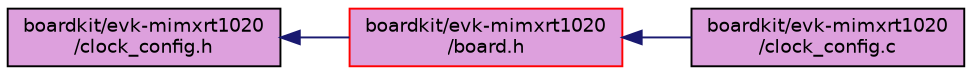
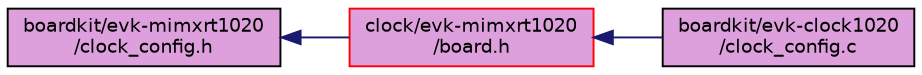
(486, 37) -> (472, 37)
(828, 37) -> (789, 37)
